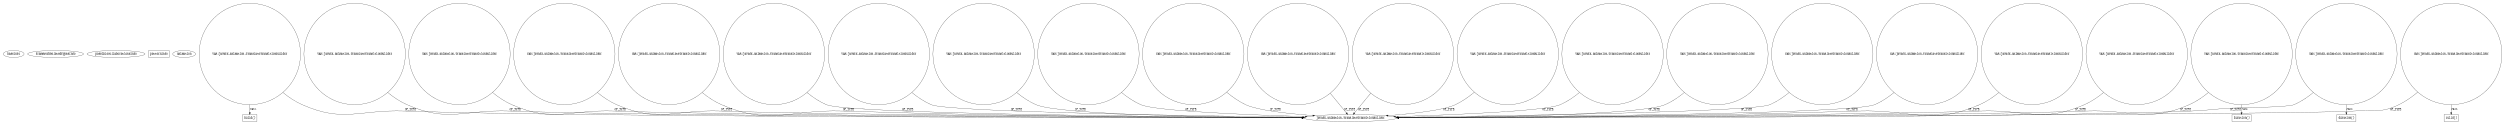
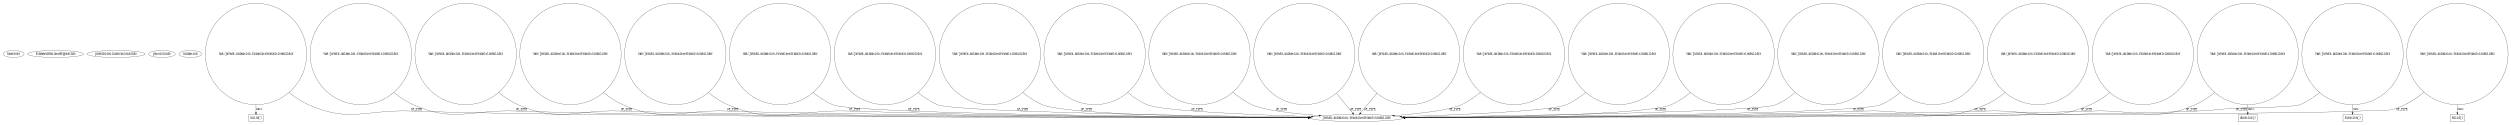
(159, 54) -> (162, 54)
